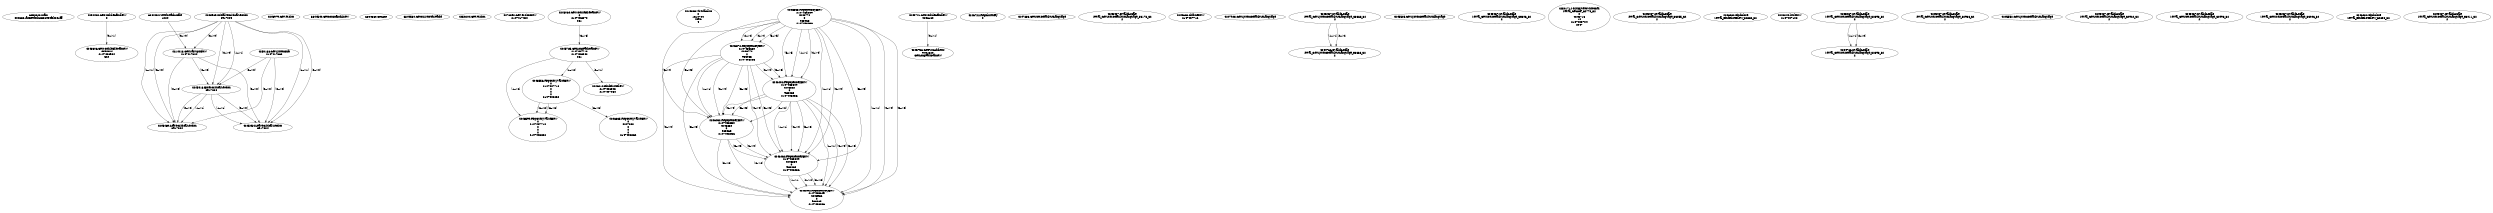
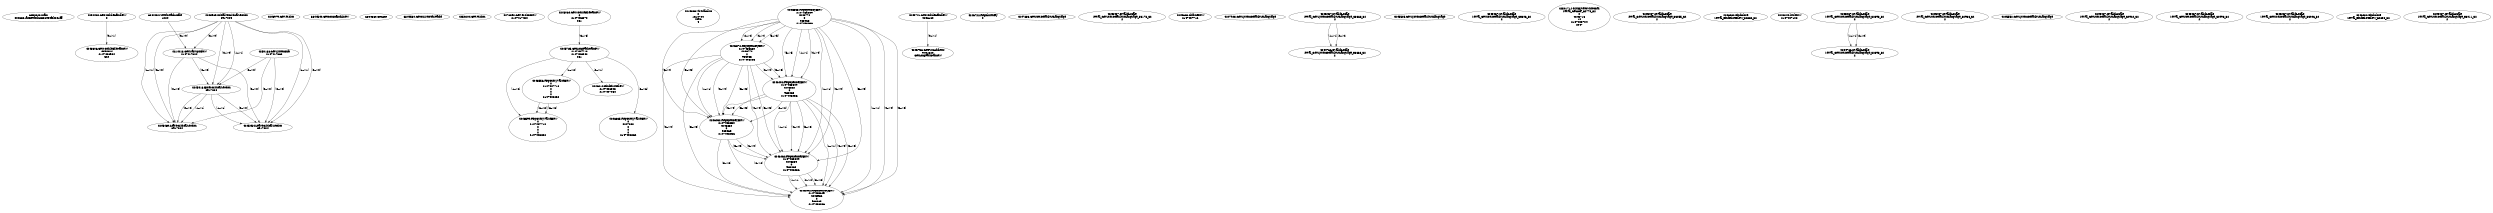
(589, 108) -> (635, 77)
